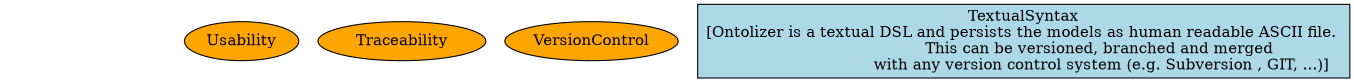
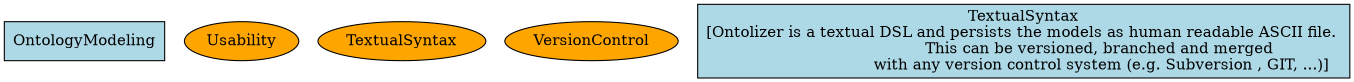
none -> (84, 41)
(402, 41) -> (402, 41)
